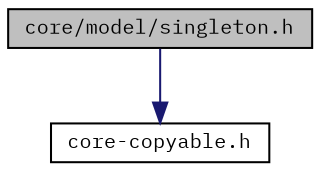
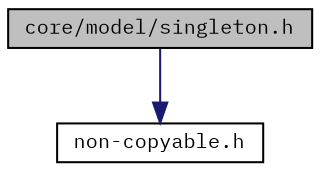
(160, 143) -> (160, 143)
